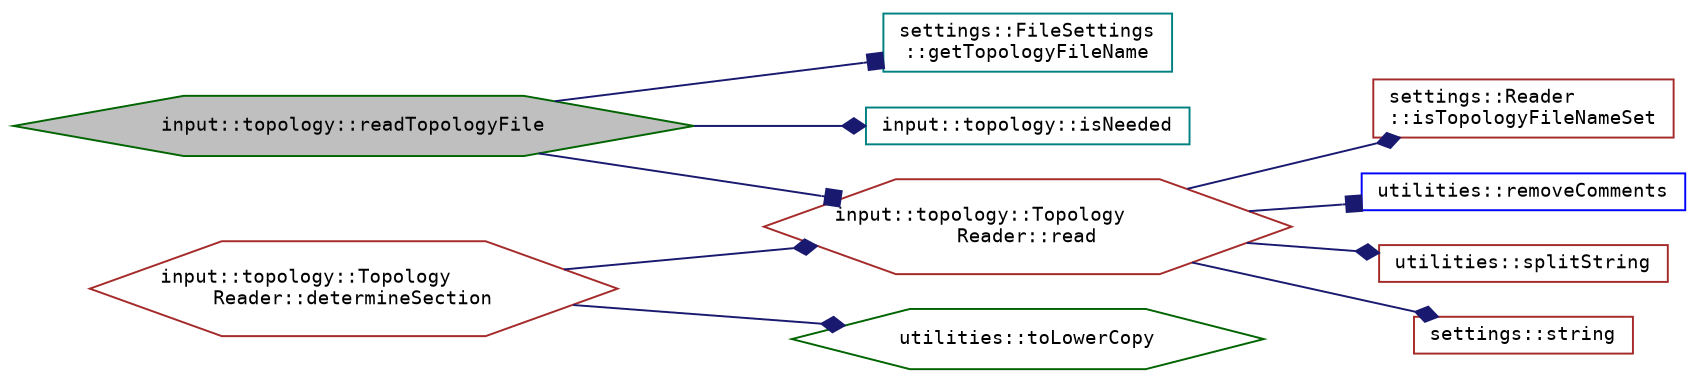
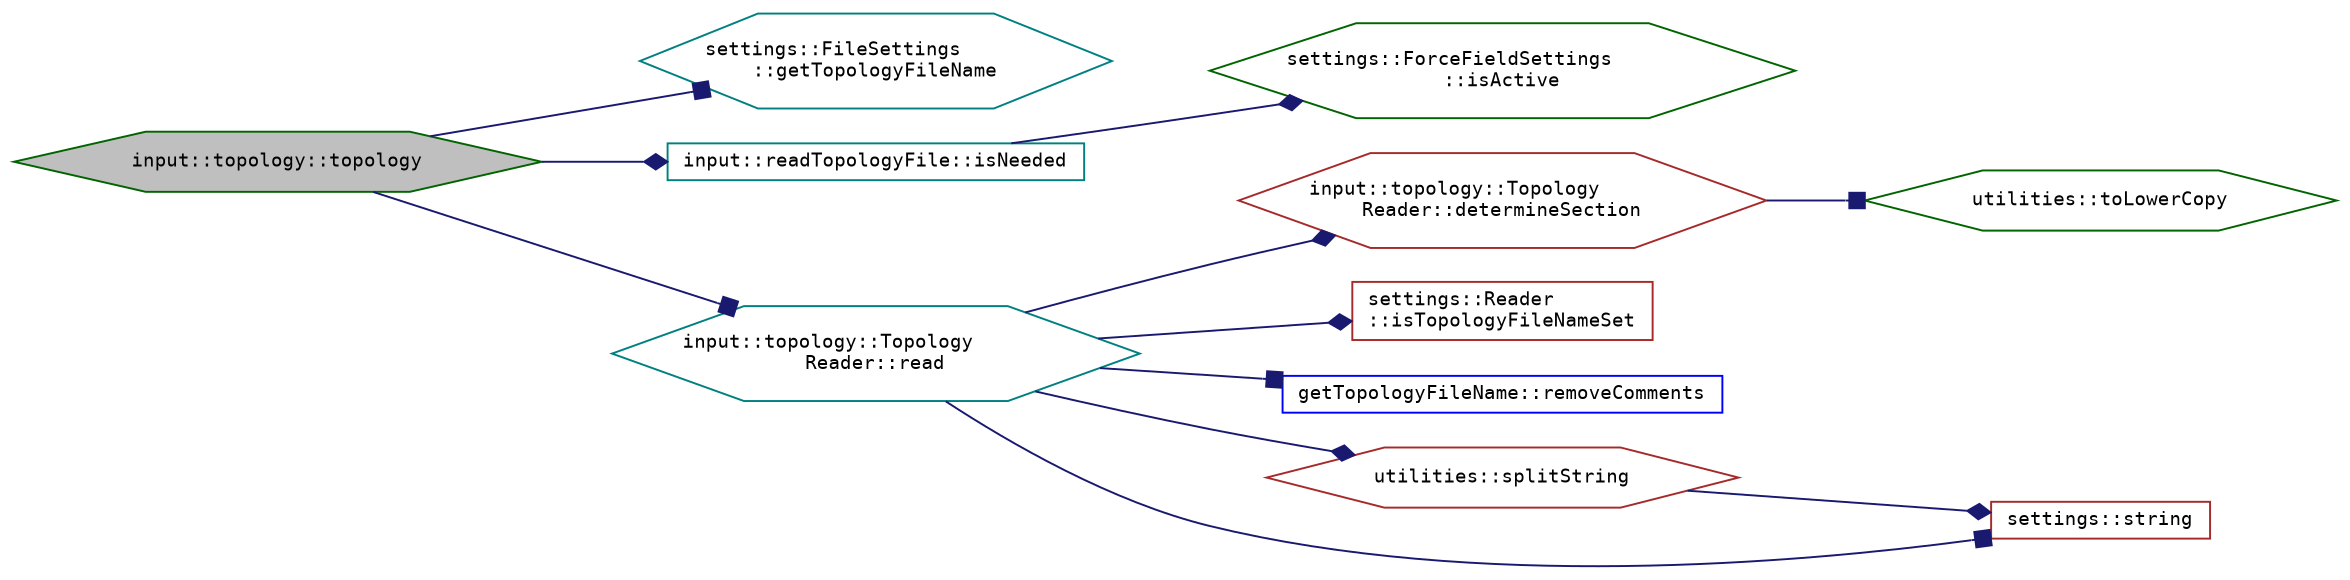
(1028, 43) -> (876, 61)
none -> (1502, 71)
(354, 126) -> (278, 162)
(1028, 126) -> (876, 162)
(1523, 192) -> (1502, 394)
(1028, 227) -> (876, 354)
(679, 259) -> (1168, 275)
(1523, 263) -> (1502, 478)
(1304, 287) -> (1443, 560)
(697, 314) -> (1806, 201)
none -> (1827, 501)
